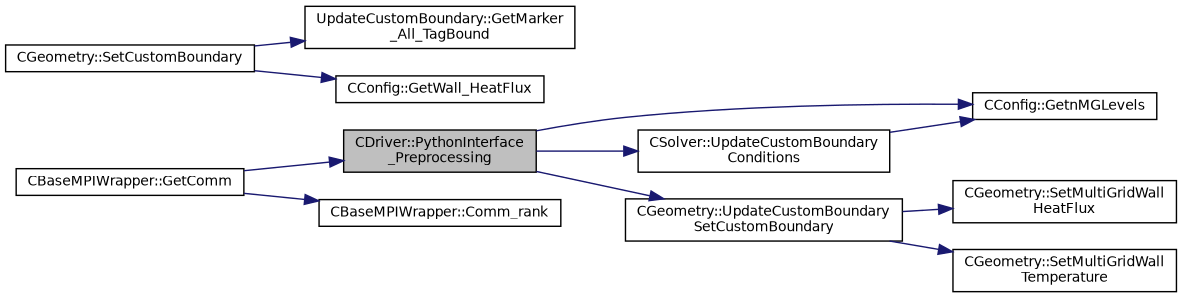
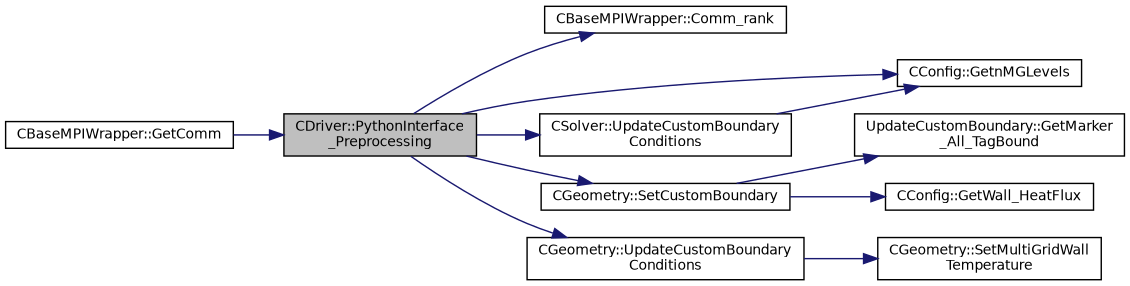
none -> (522, 169)
(274, 196) -> (494, 68)
(1065, 202) -> none
(764, 220) -> (666, 259)
